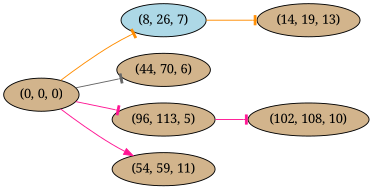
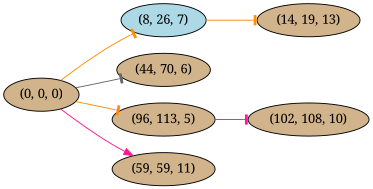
(95, 106) -> (95, 106)
(164, 169) -> (164, 169)
